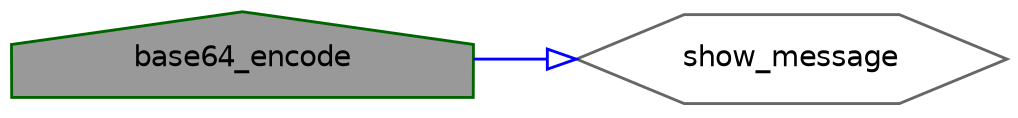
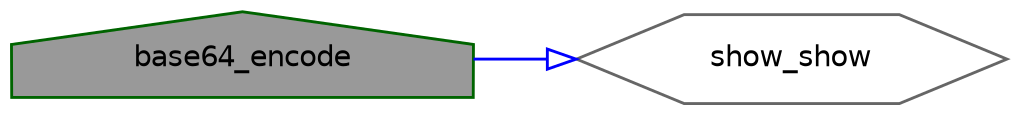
(792, 59) -> (792, 59)
